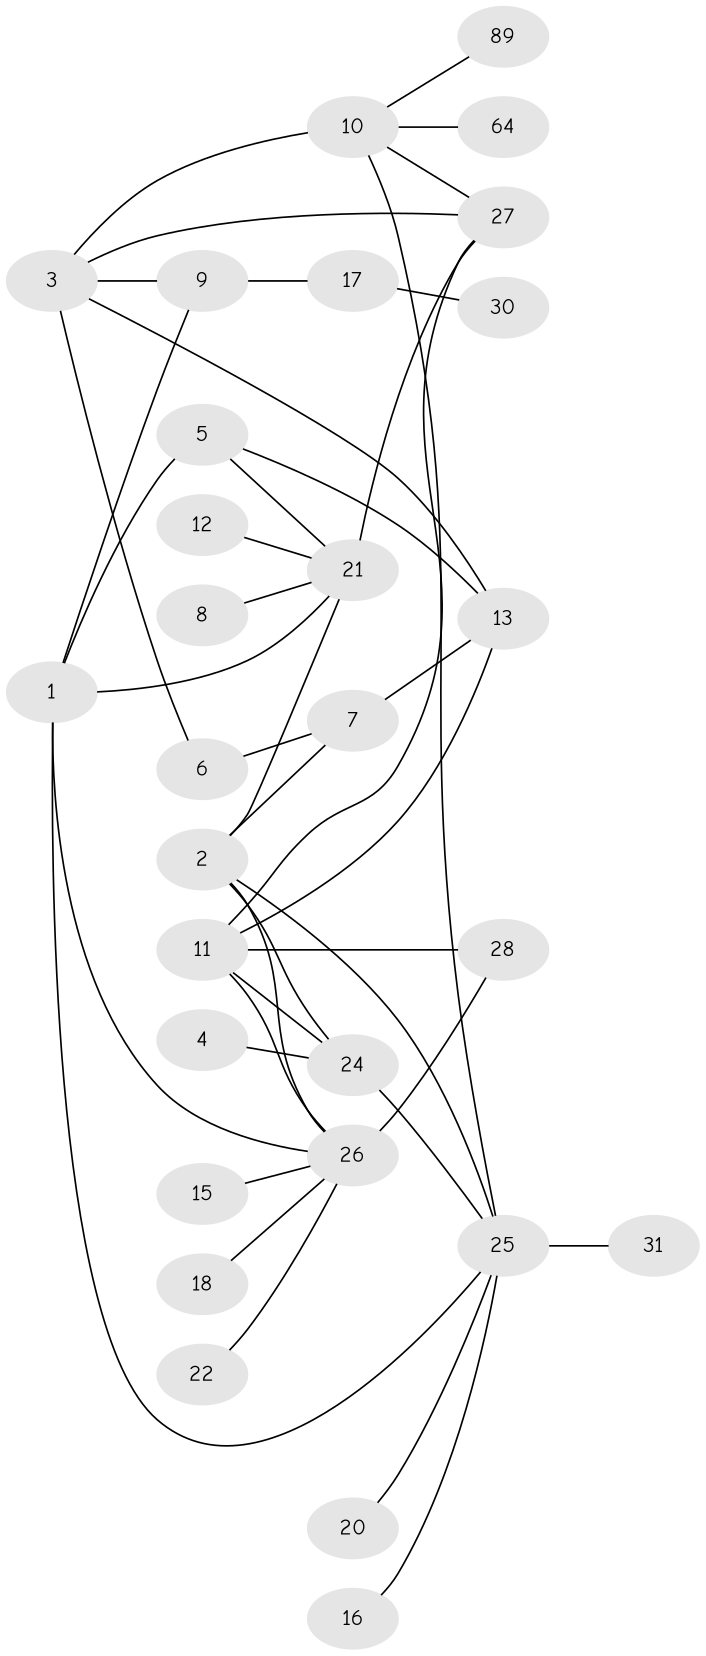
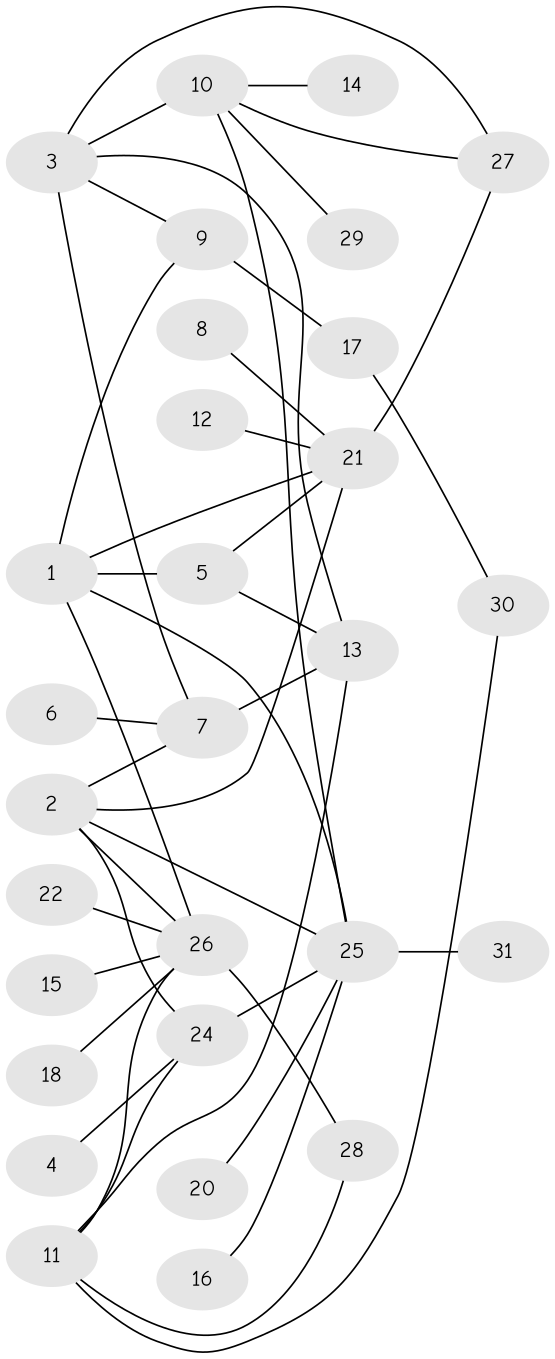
(503, 37) -> (353, 239)
(503, 127) -> (353, 86)
(108, 496) -> (111, 449)
(429, 696) -> (419, 1119)
